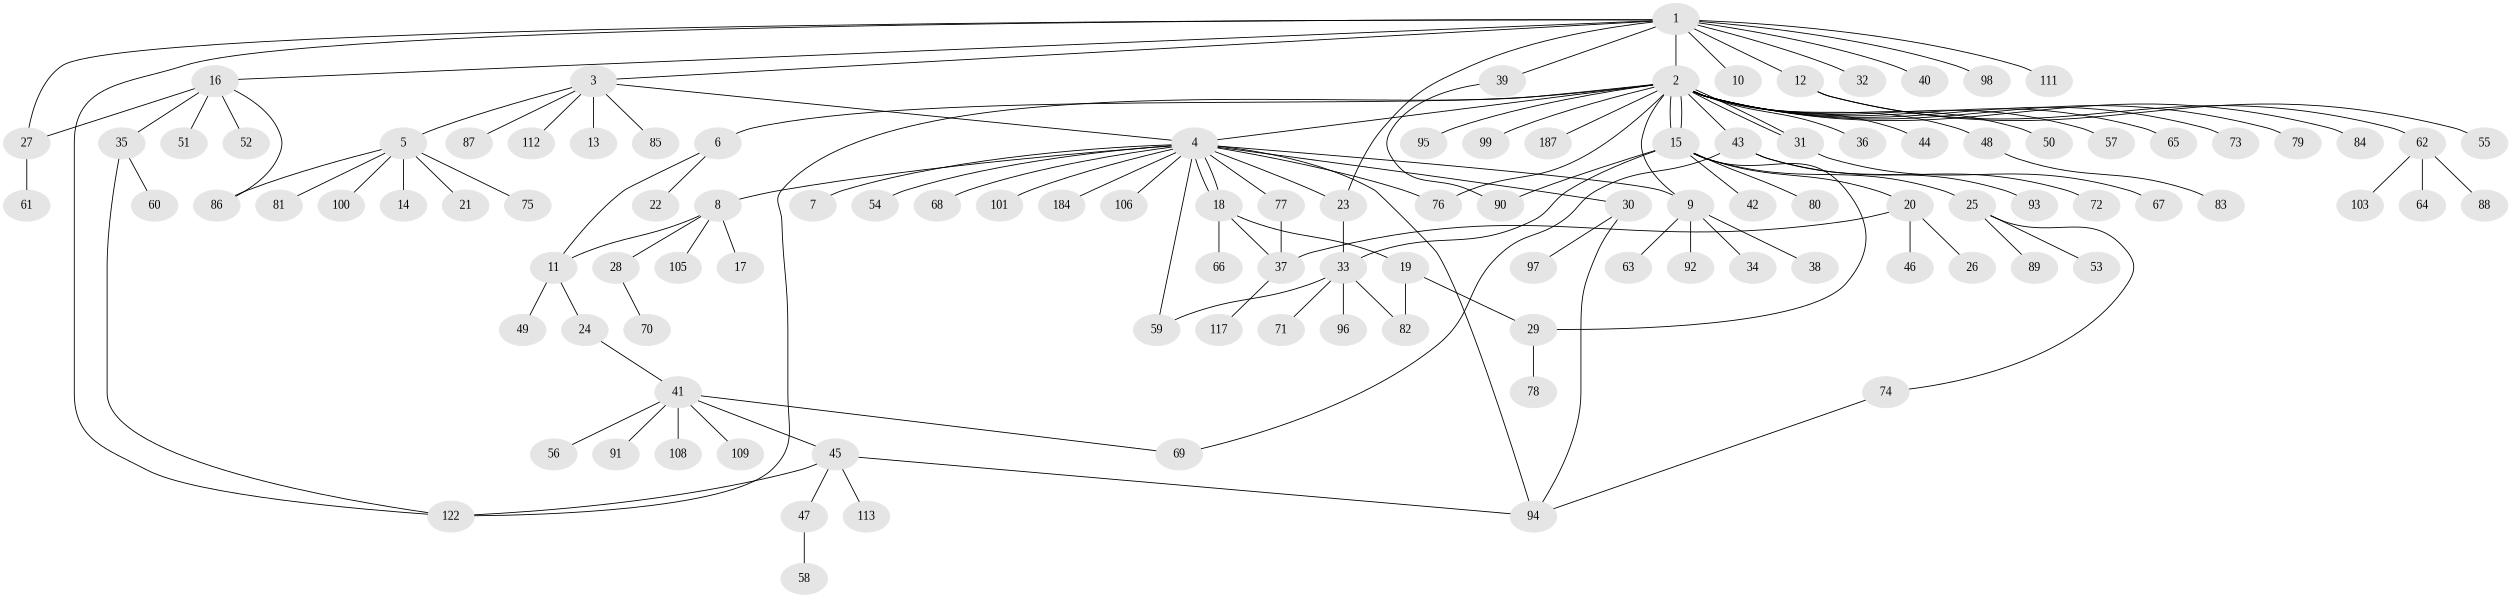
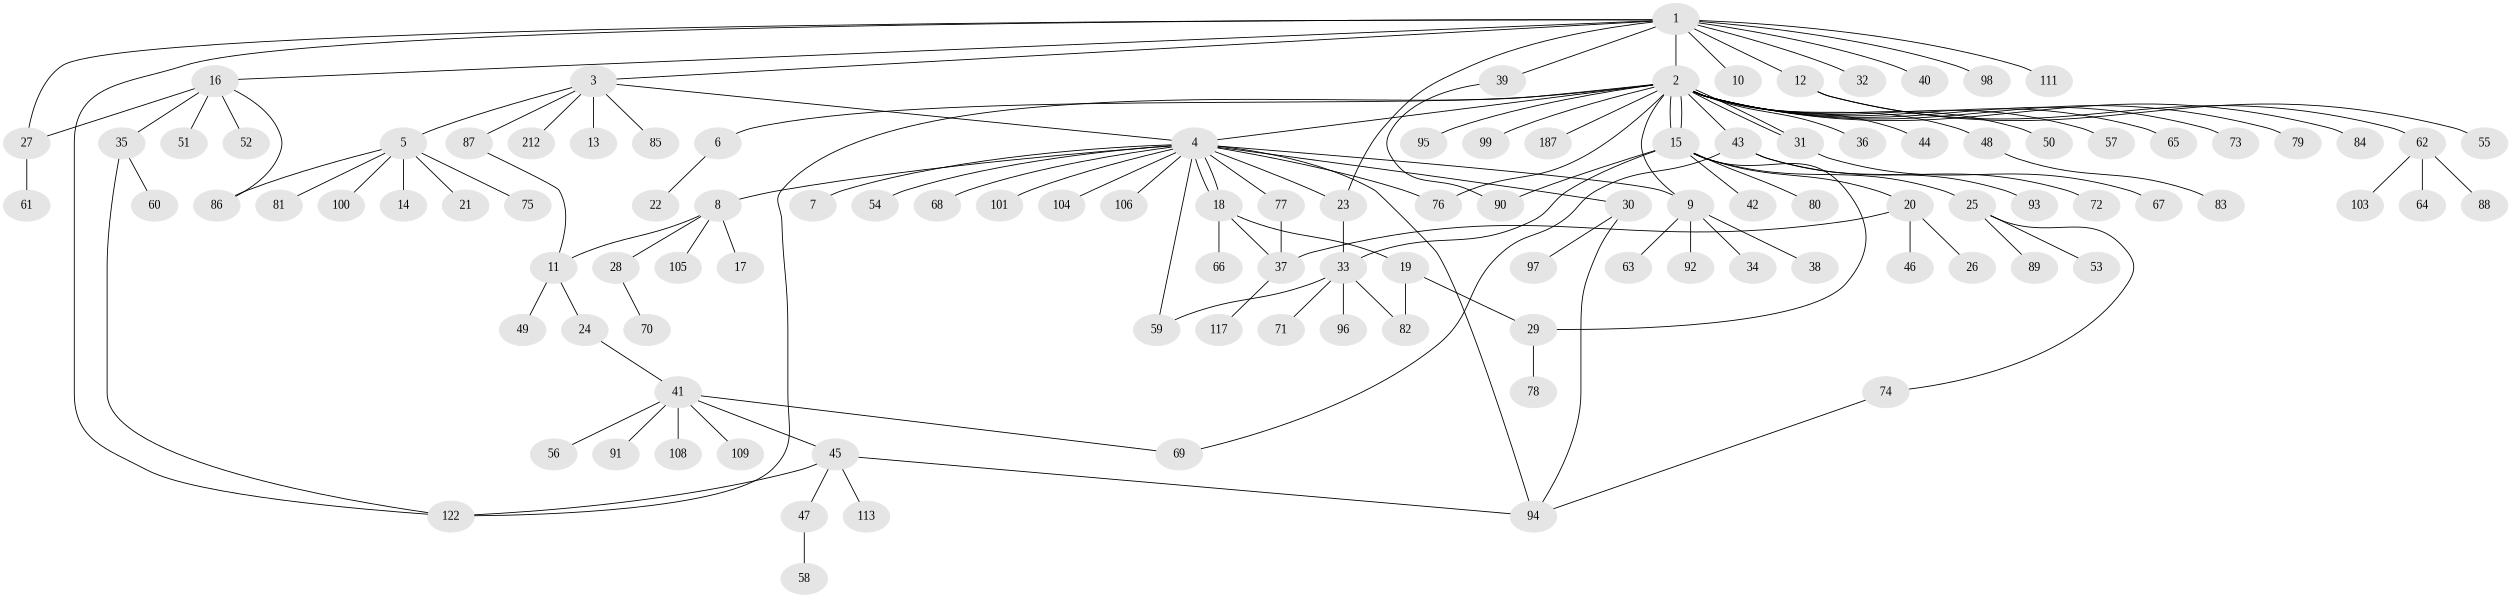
(531, 143) -> (531, 143)
(623, 192) -> (552, 186)
(1062, 206) -> (1062, 206)
